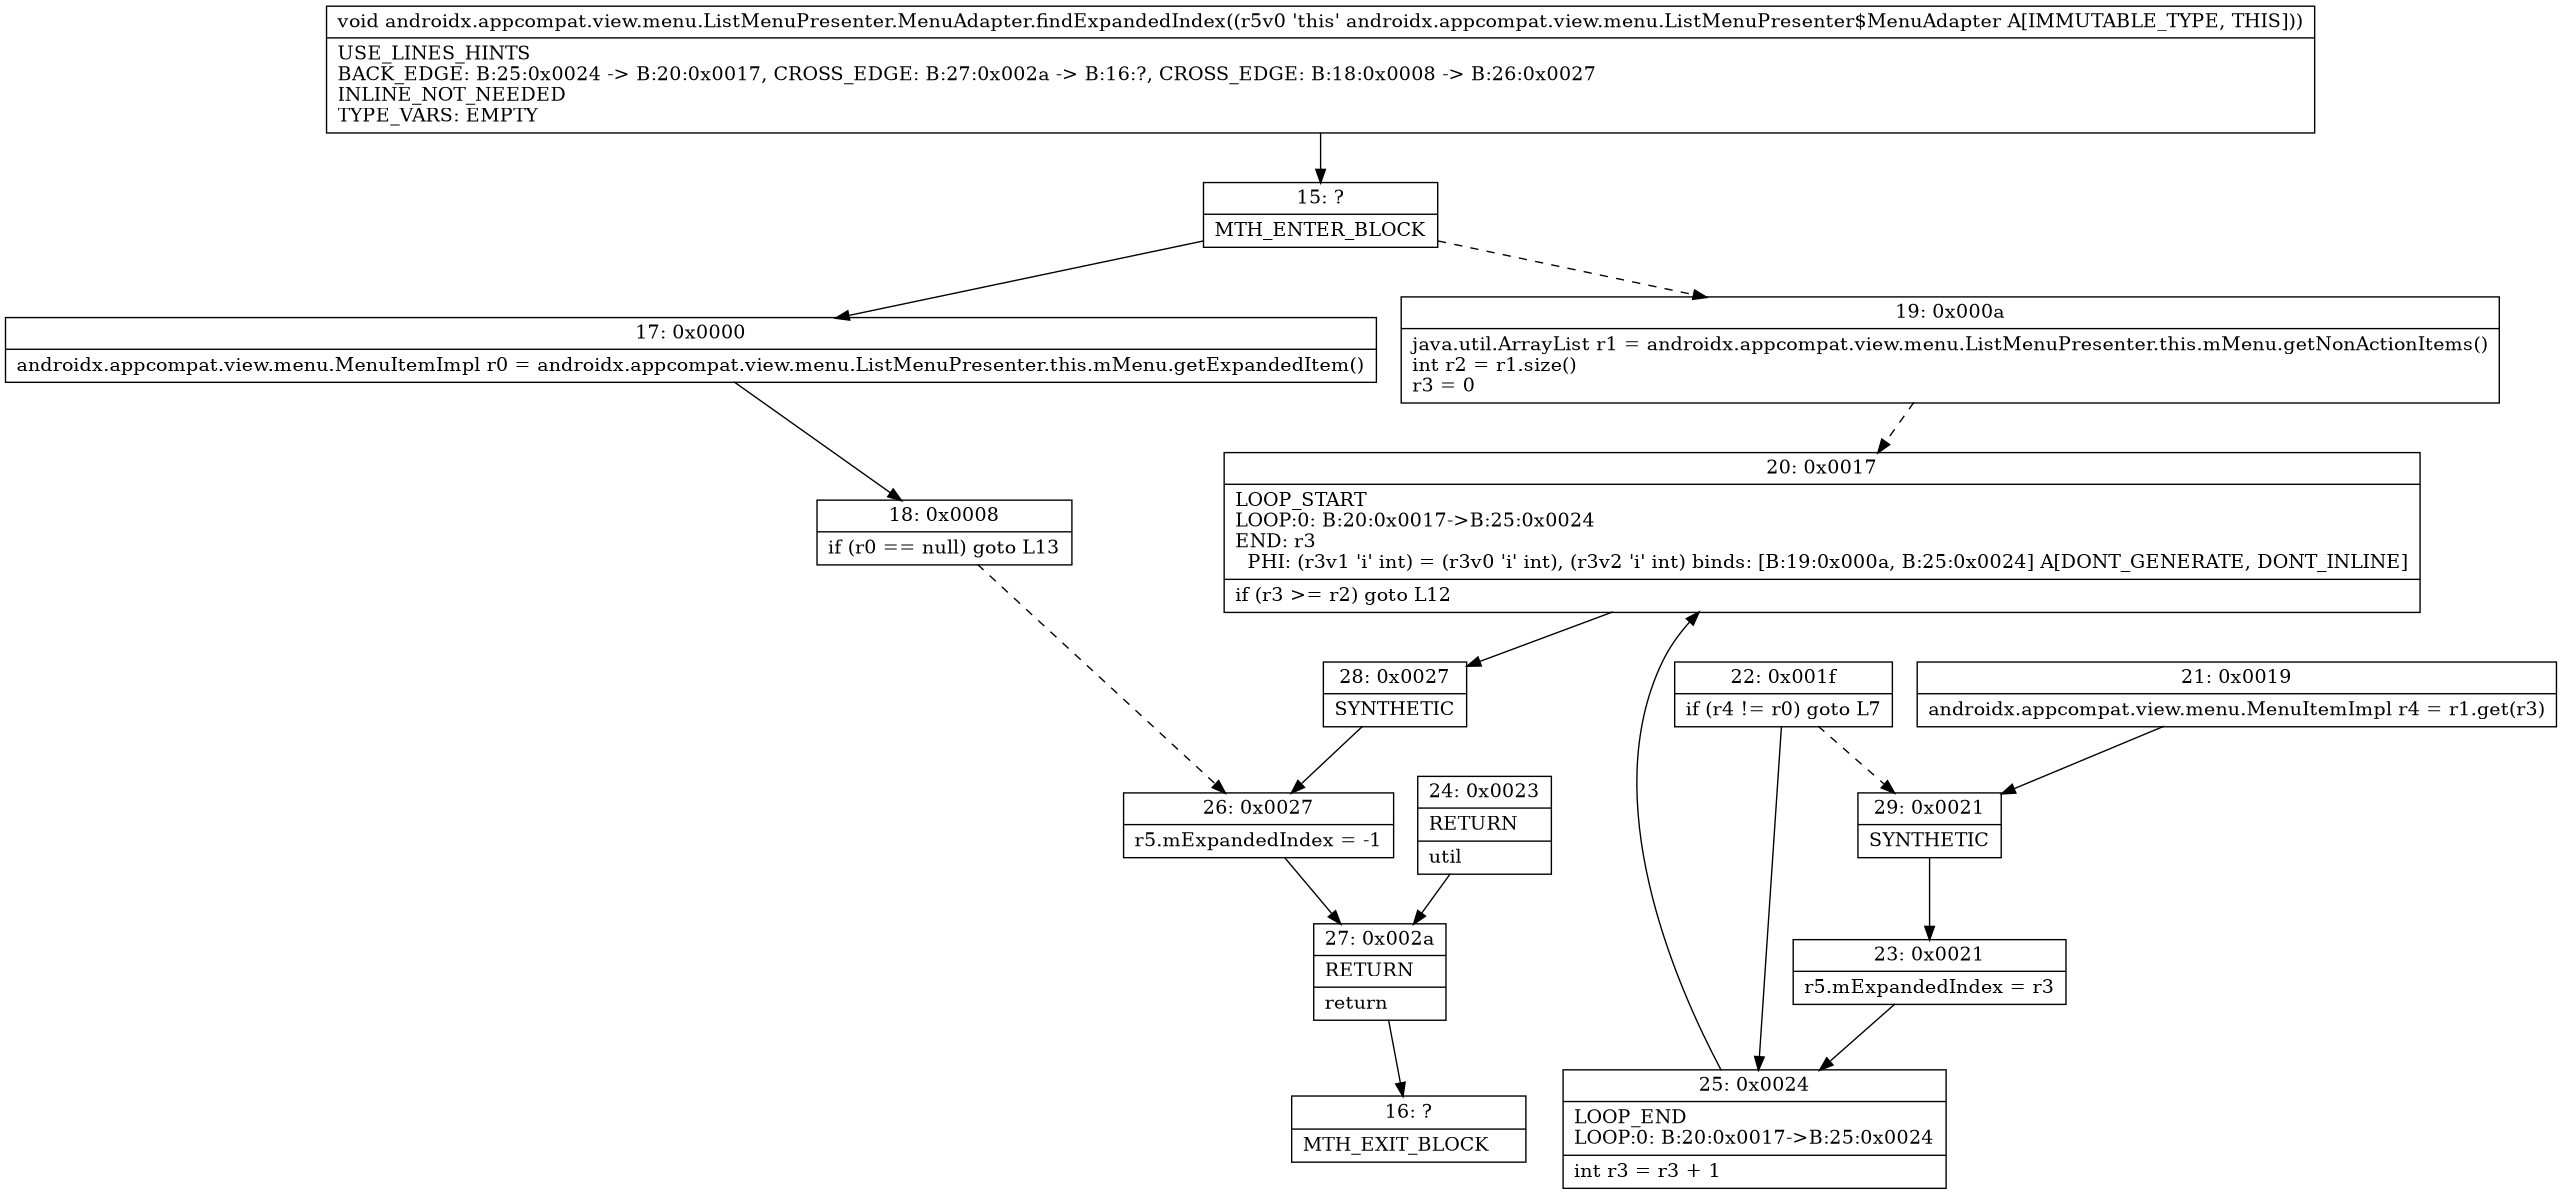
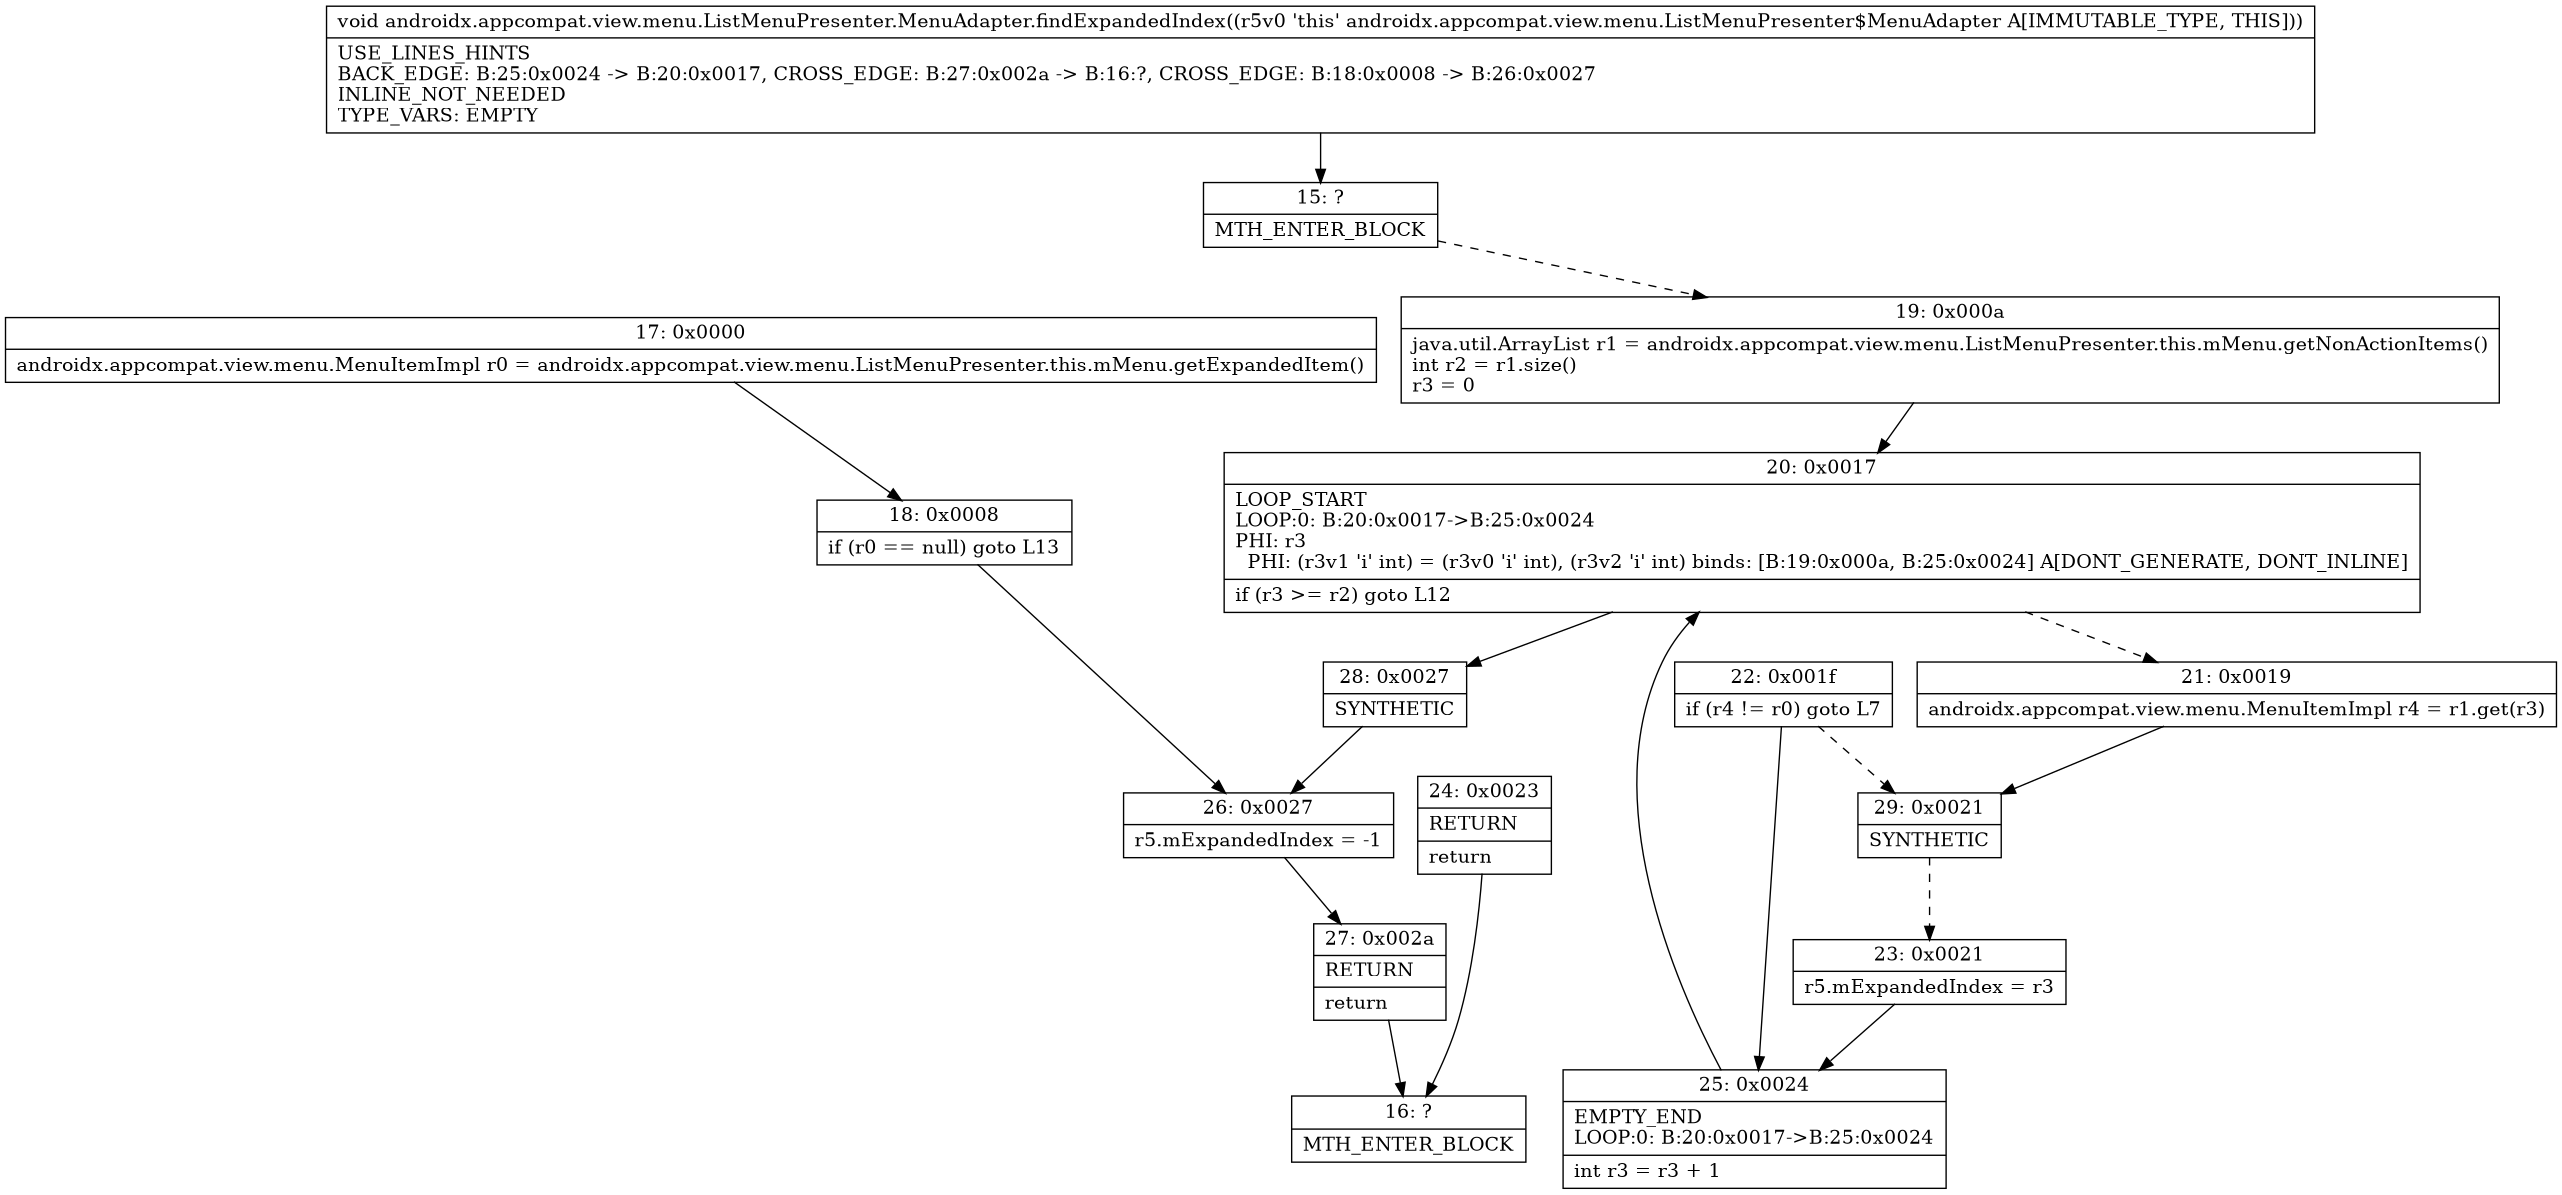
(1026, 278) -> none
(1900, 422) -> (1900, 422)
(1279, 541) -> (1274, 541)
none -> (2085, 635)
(1096, 674) -> (1096, 674)
(1446, 857) -> (1460, 857)
(1930, 892) -> (1930, 892)
(1436, 893) -> (1468, 982)
(1631, 1117) -> (1639, 1117)
(1396, 1145) -> (1409, 1145)
